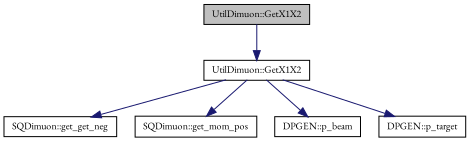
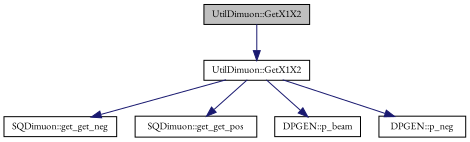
(196, 127) -> (196, 127)
(422, 127) -> (422, 127)
